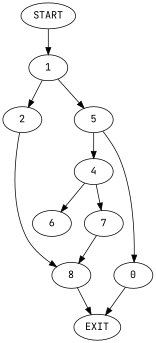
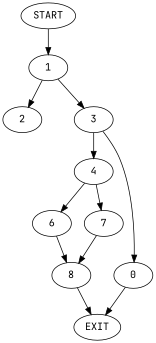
(94, 120) -> (94, 120)
(17, 203) -> (60, 246)
